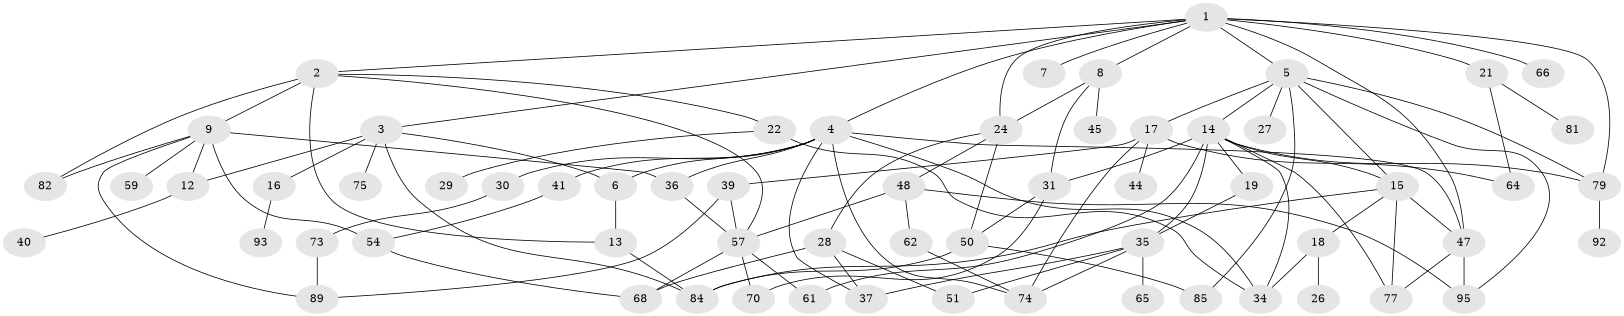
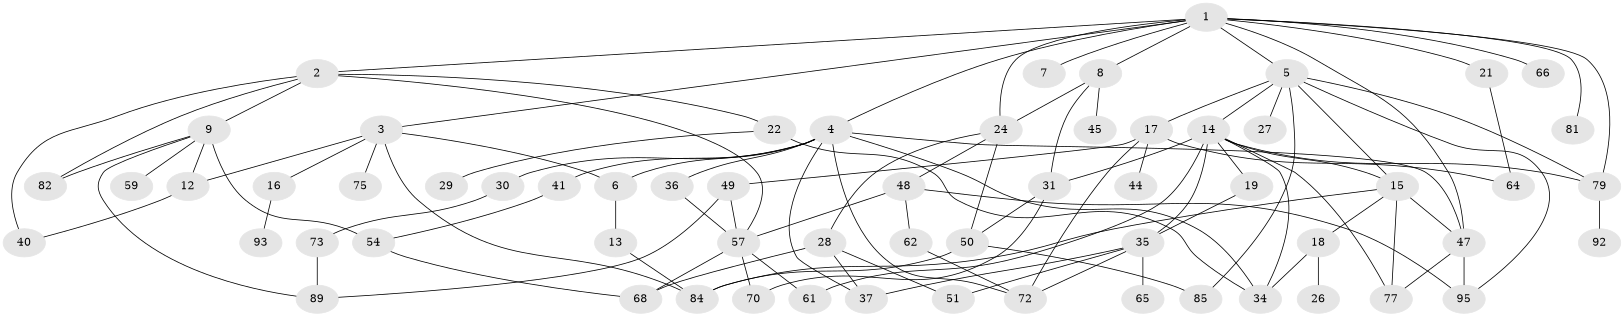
(1530, 102) -> (1431, 32)
(444, 153) -> none
(728, 186) -> (728, 186)
(402, 227) -> (121, 115)
(1025, 299) -> (1025, 299)
